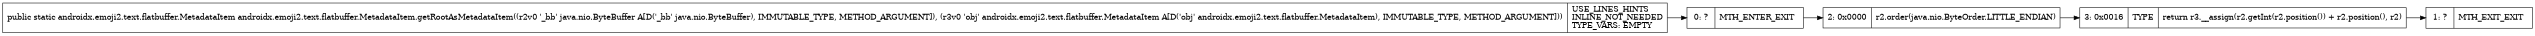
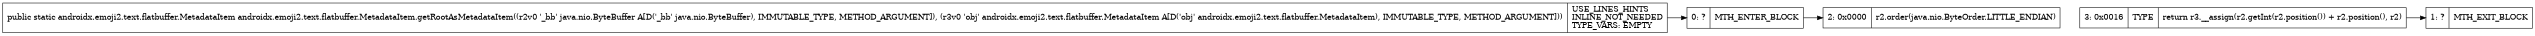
(1757, 18) -> (1757, 18)
(2067, 18) -> none
(2491, 18) -> (2491, 18)
